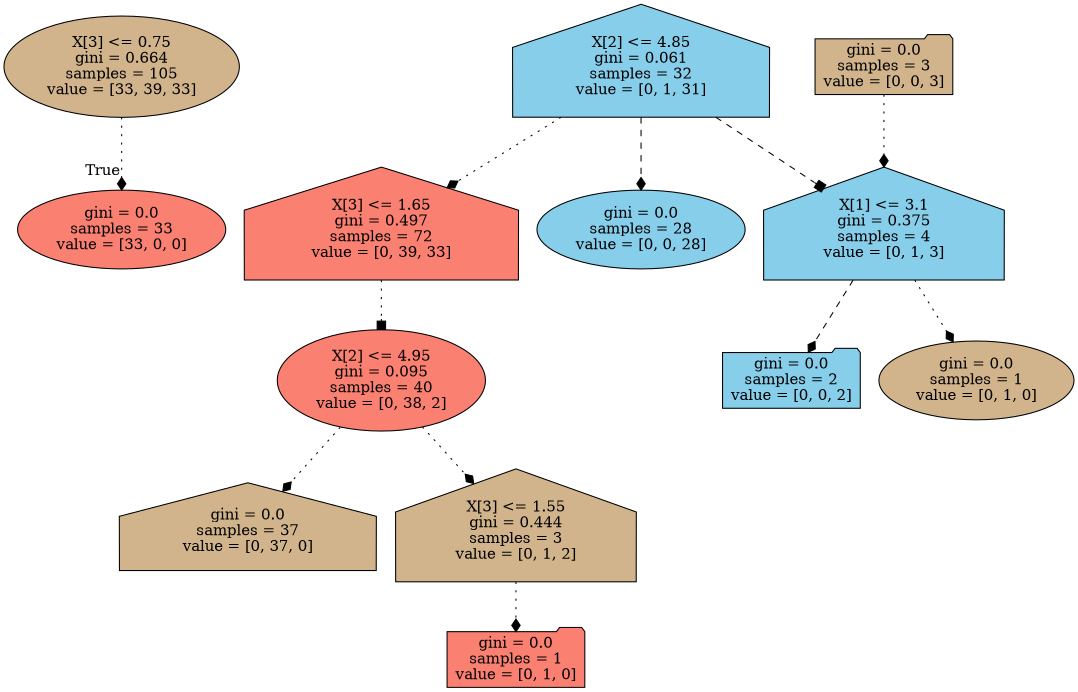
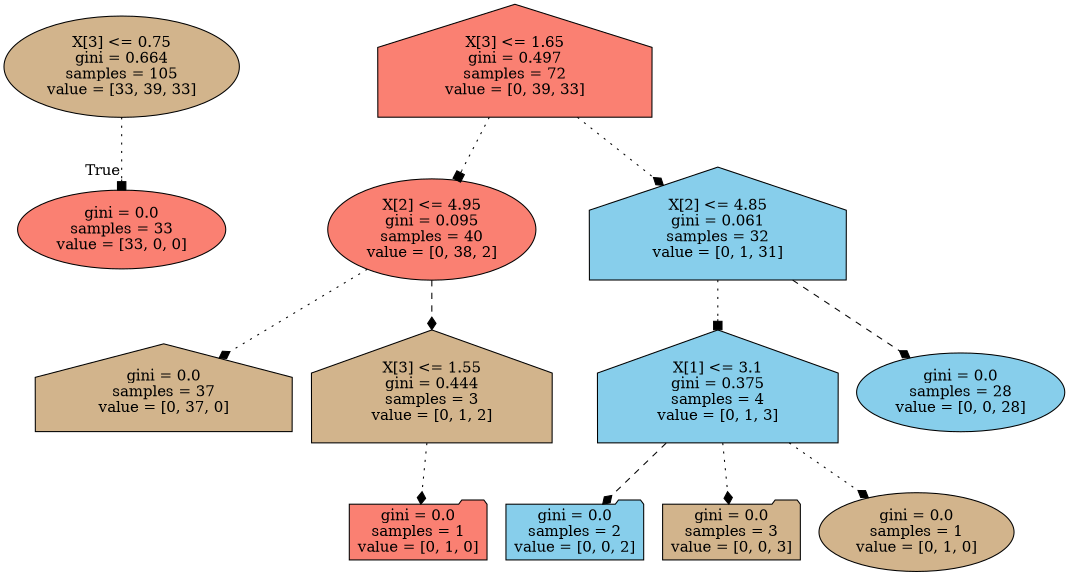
(884, 124) -> (725, 467)
(122, 147) -> (122, 148)
(509, 149) -> (615, 147)
(765, 150) -> (718, 299)
(444, 450) -> (432, 298)
